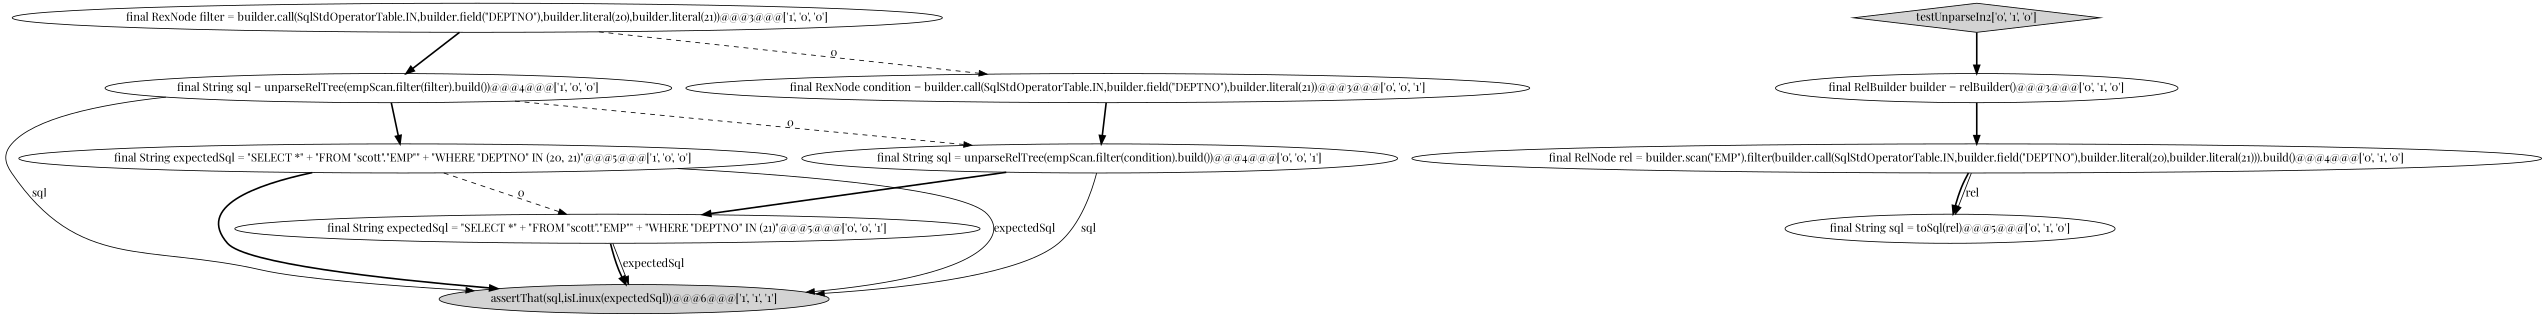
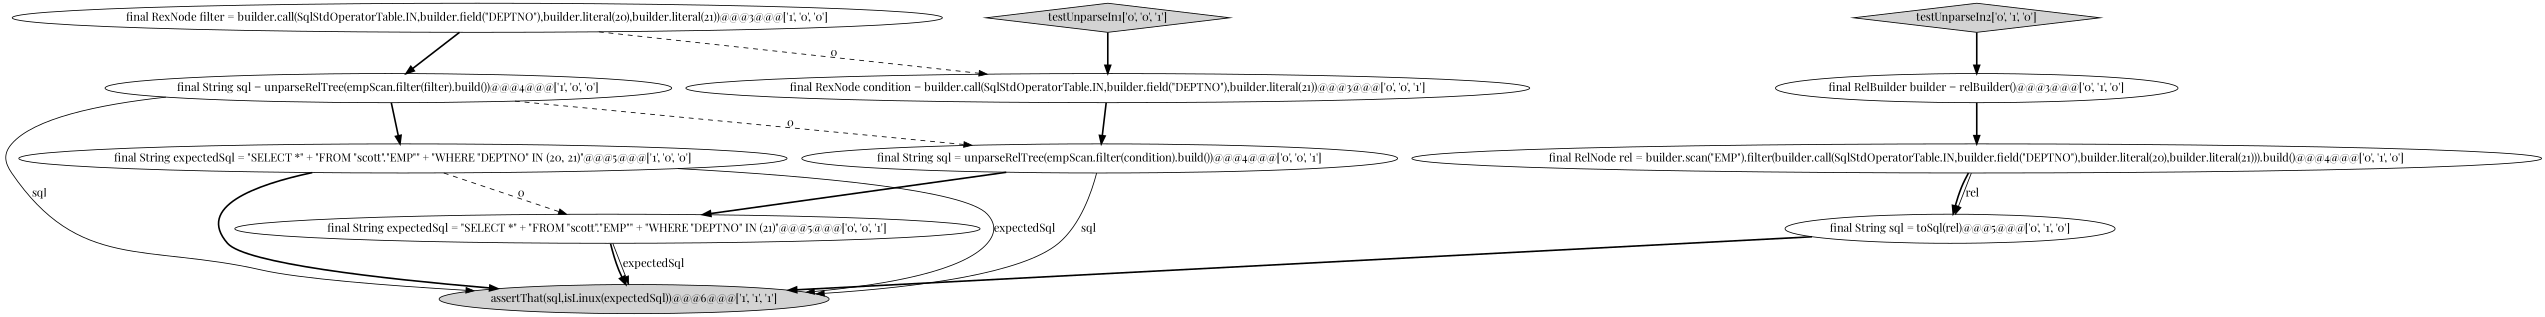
none -> (1108, 18)
none -> (1305, 263)
